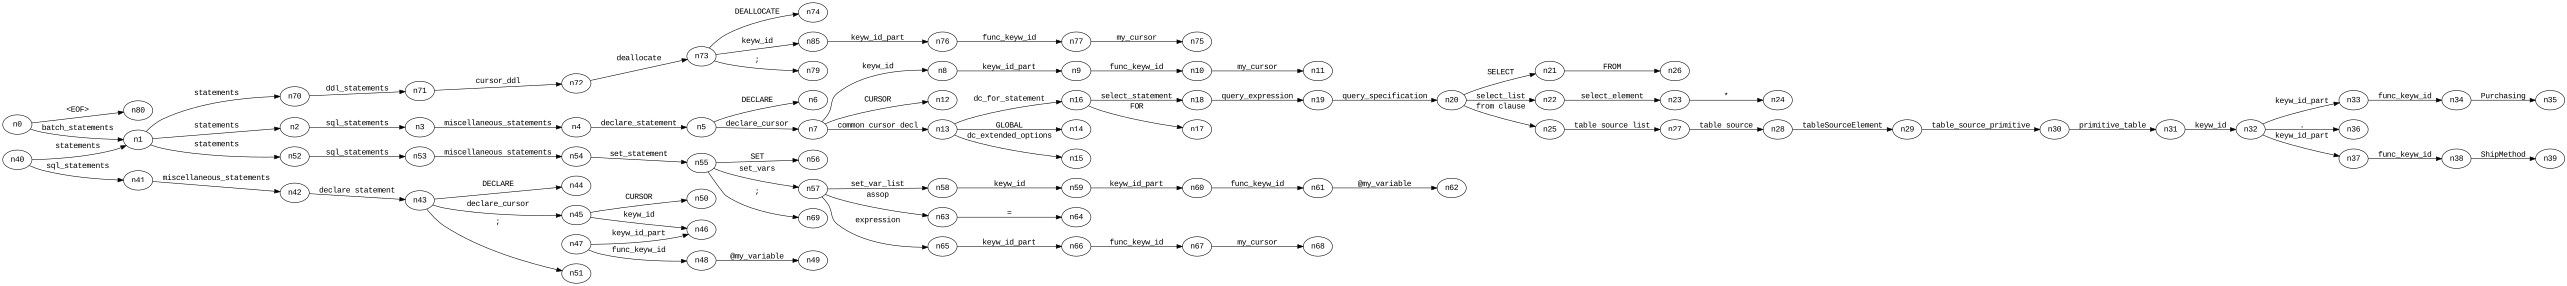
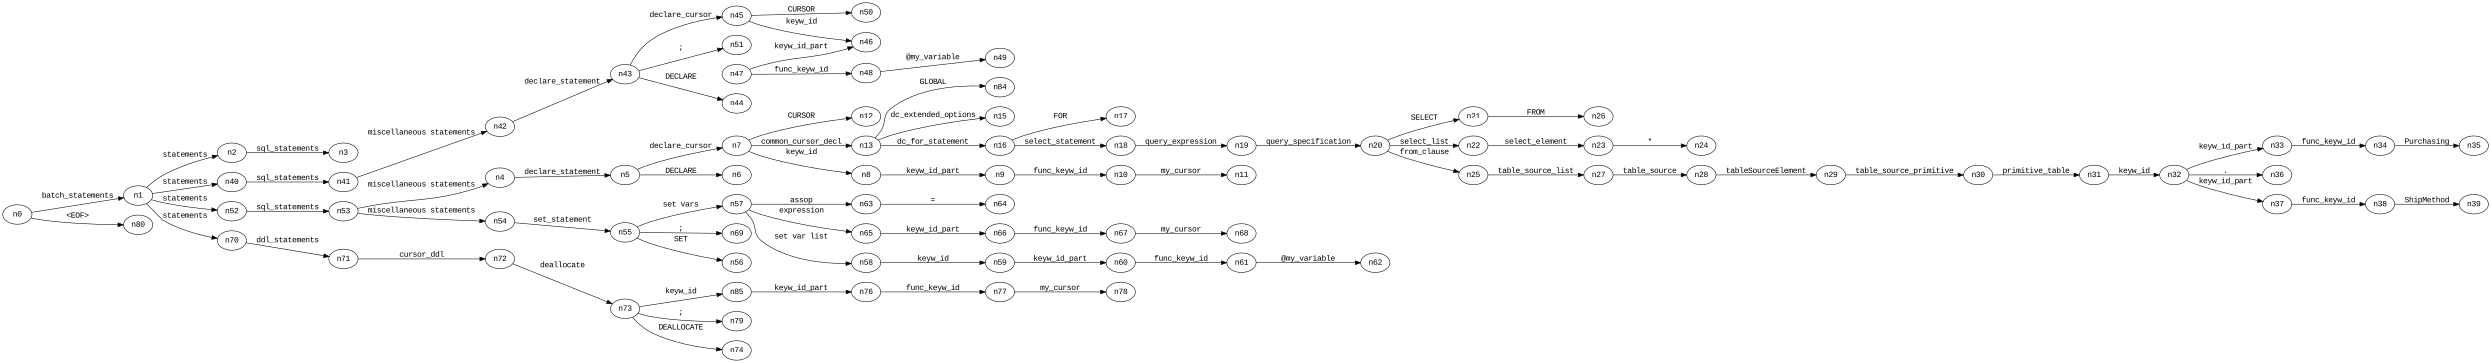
(1197, 42) -> (1121, 292)
(495, 127) -> (421, 200)
(1076, 129) -> (1000, 87)
(77, 157) -> (182, 189)
